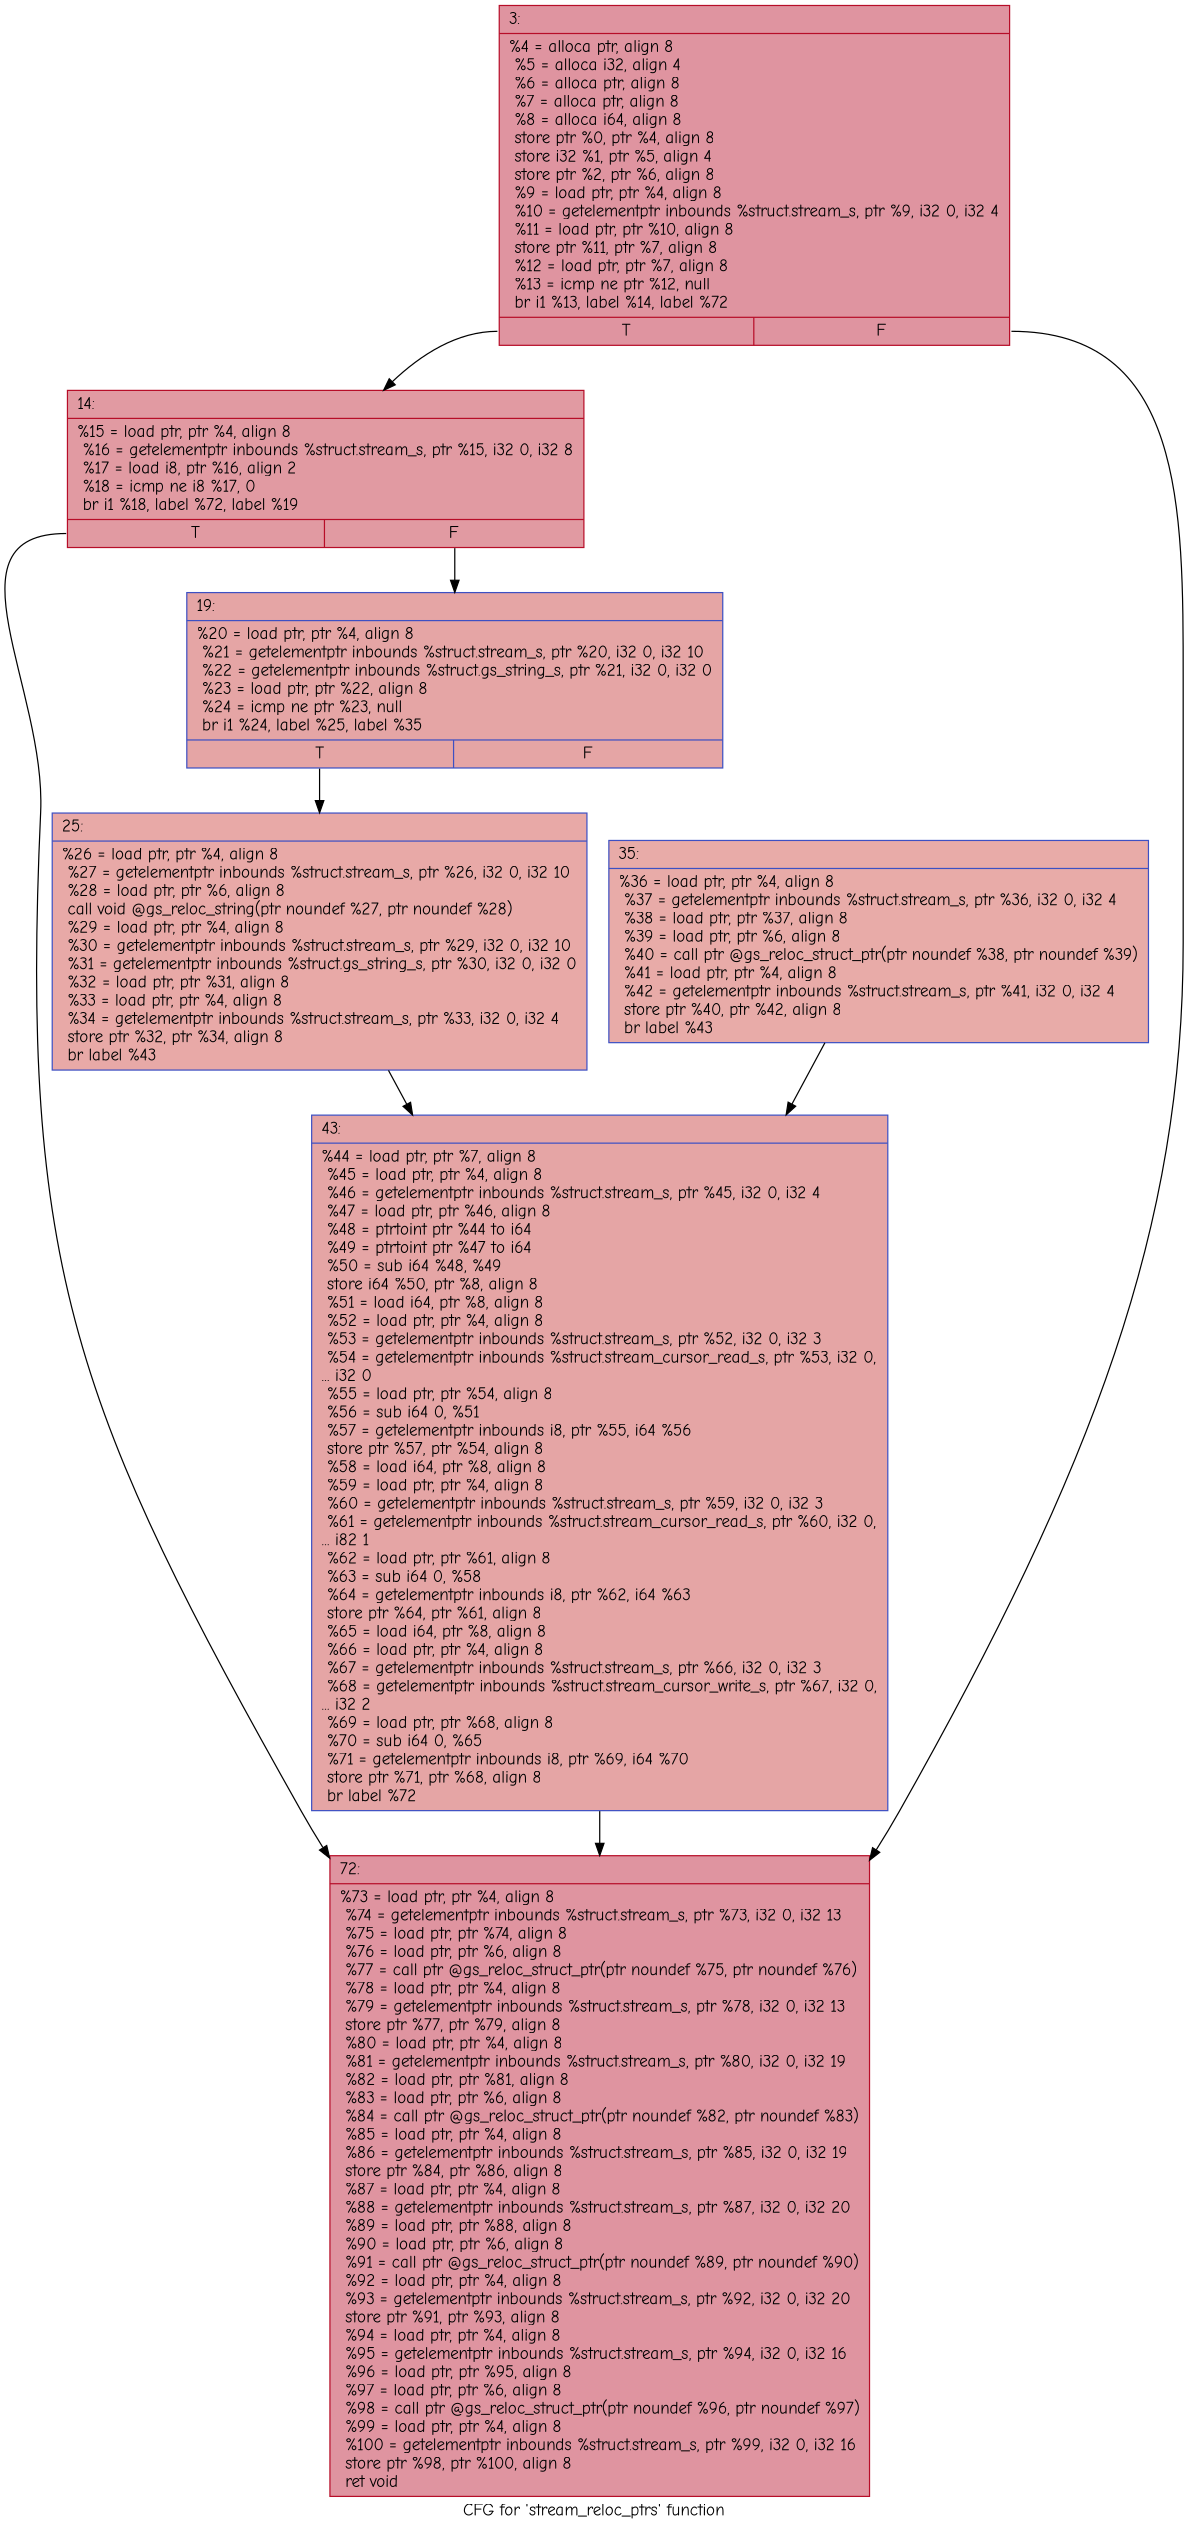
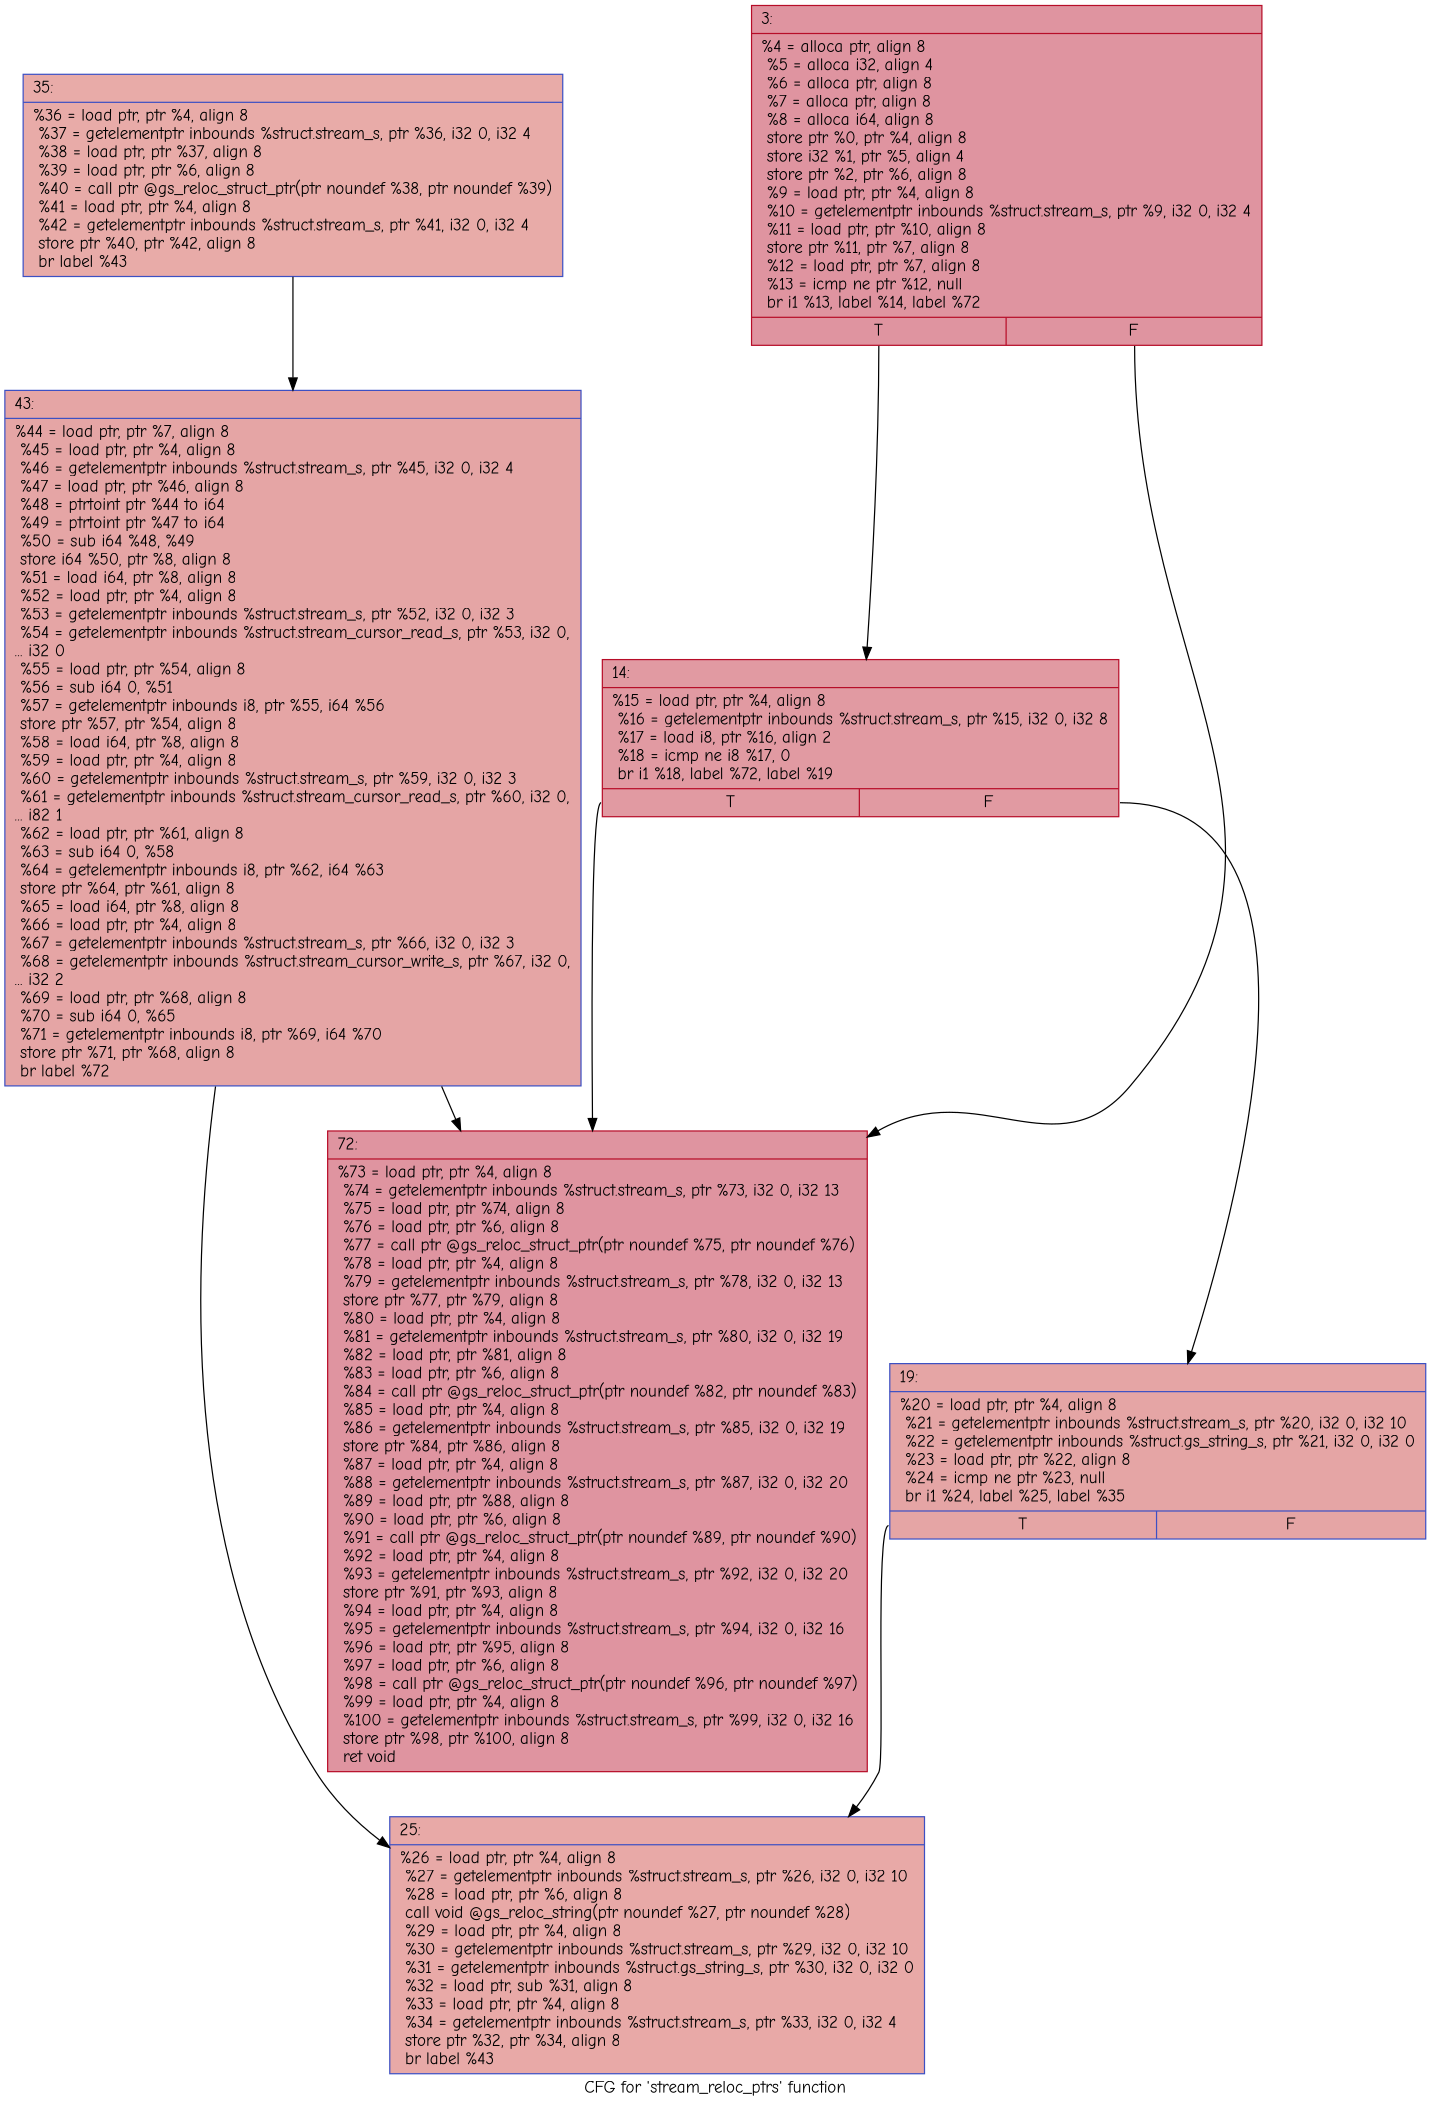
(176, 982) -> (516, 1986)
(398, 1087) -> (215, 1485)
